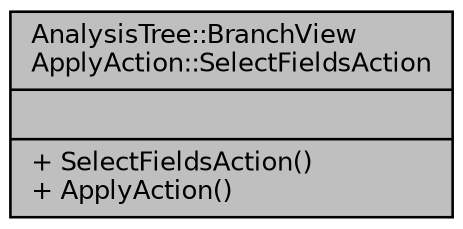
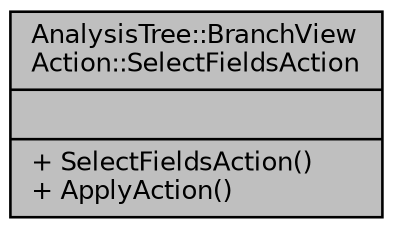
(232, 64) -> (196, 64)
